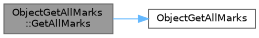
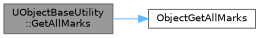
(58, 19) -> (58, 19)
